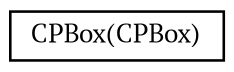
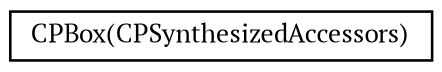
(117, 36) -> (221, 36)
